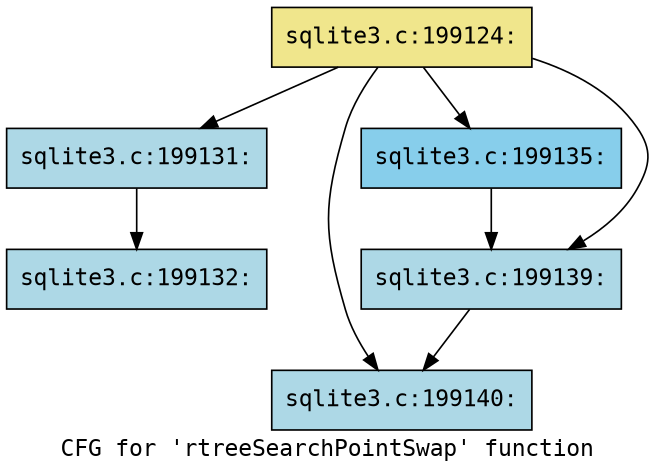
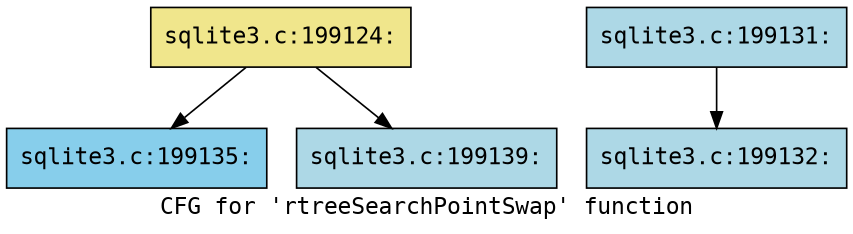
(277, 94) -> none
(491, 211) -> none
(402, 400) -> none
